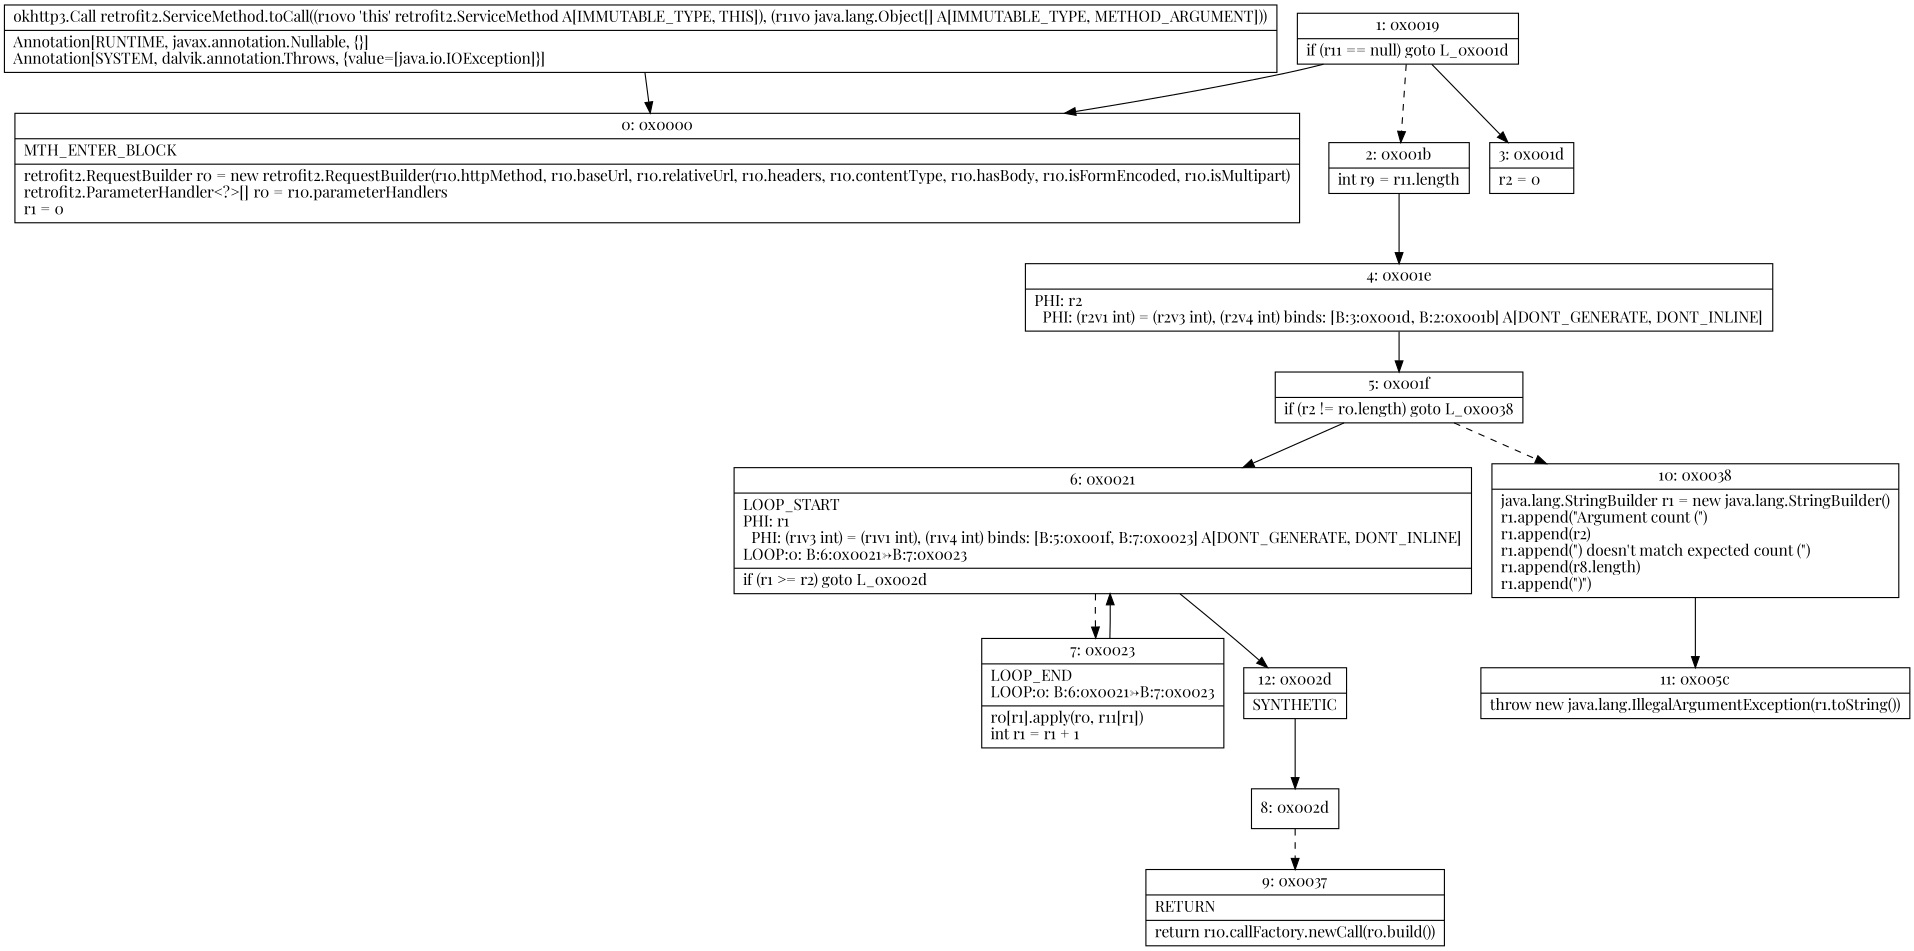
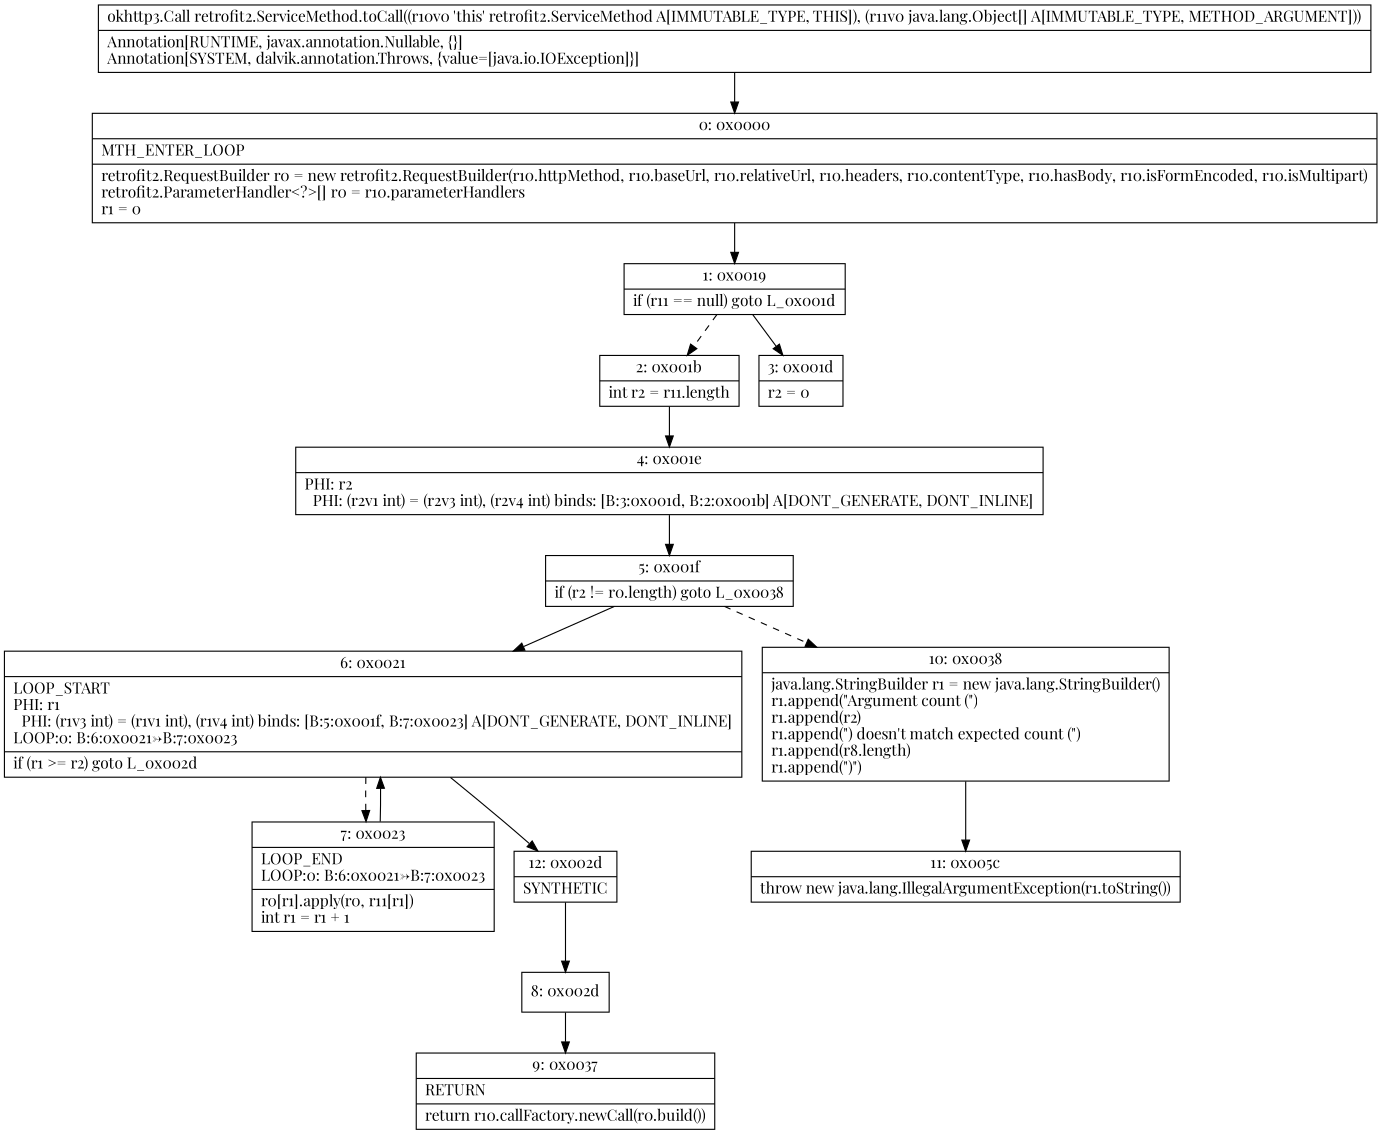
(1200, 90) -> (735, 238)
(101, 151) -> (173, 151)
(1399, 180) -> (669, 393)
(1295, 844) -> (565, 1027)
